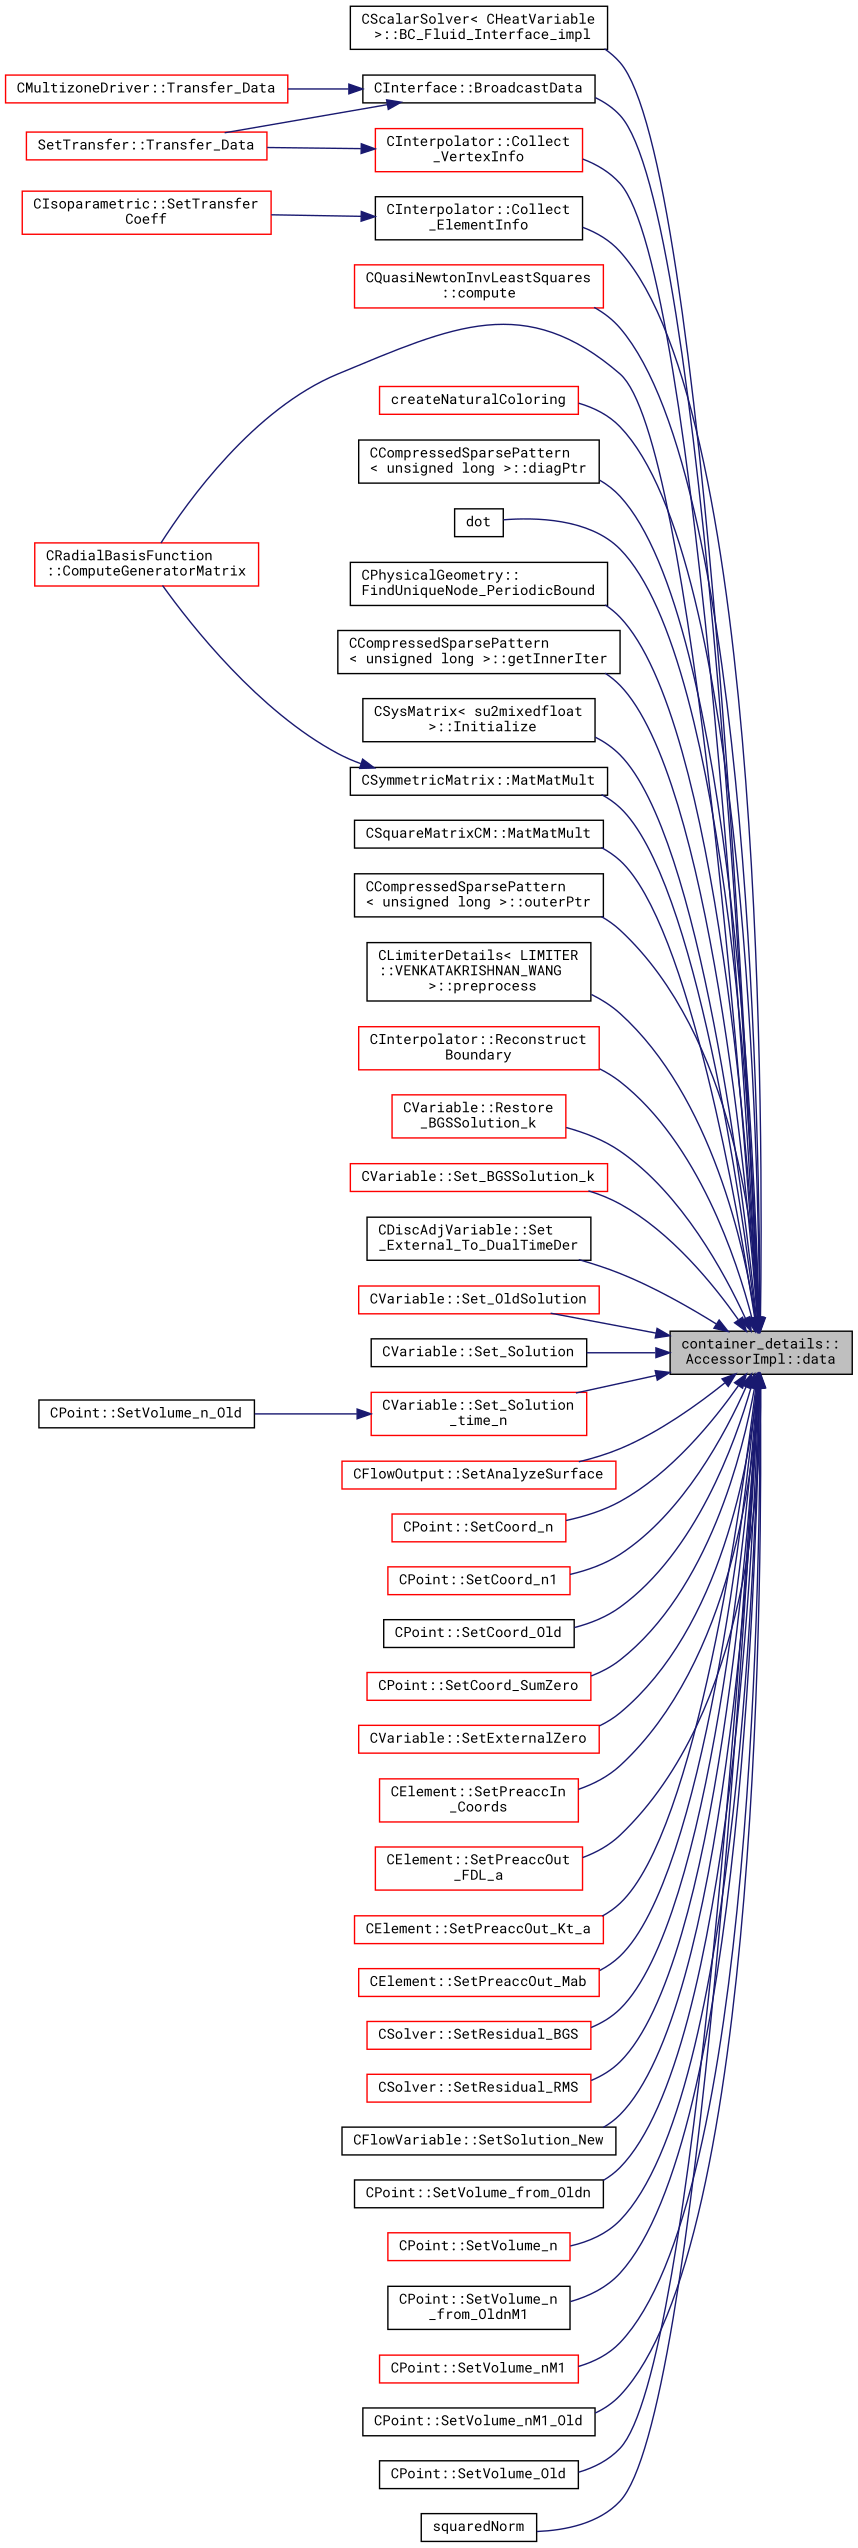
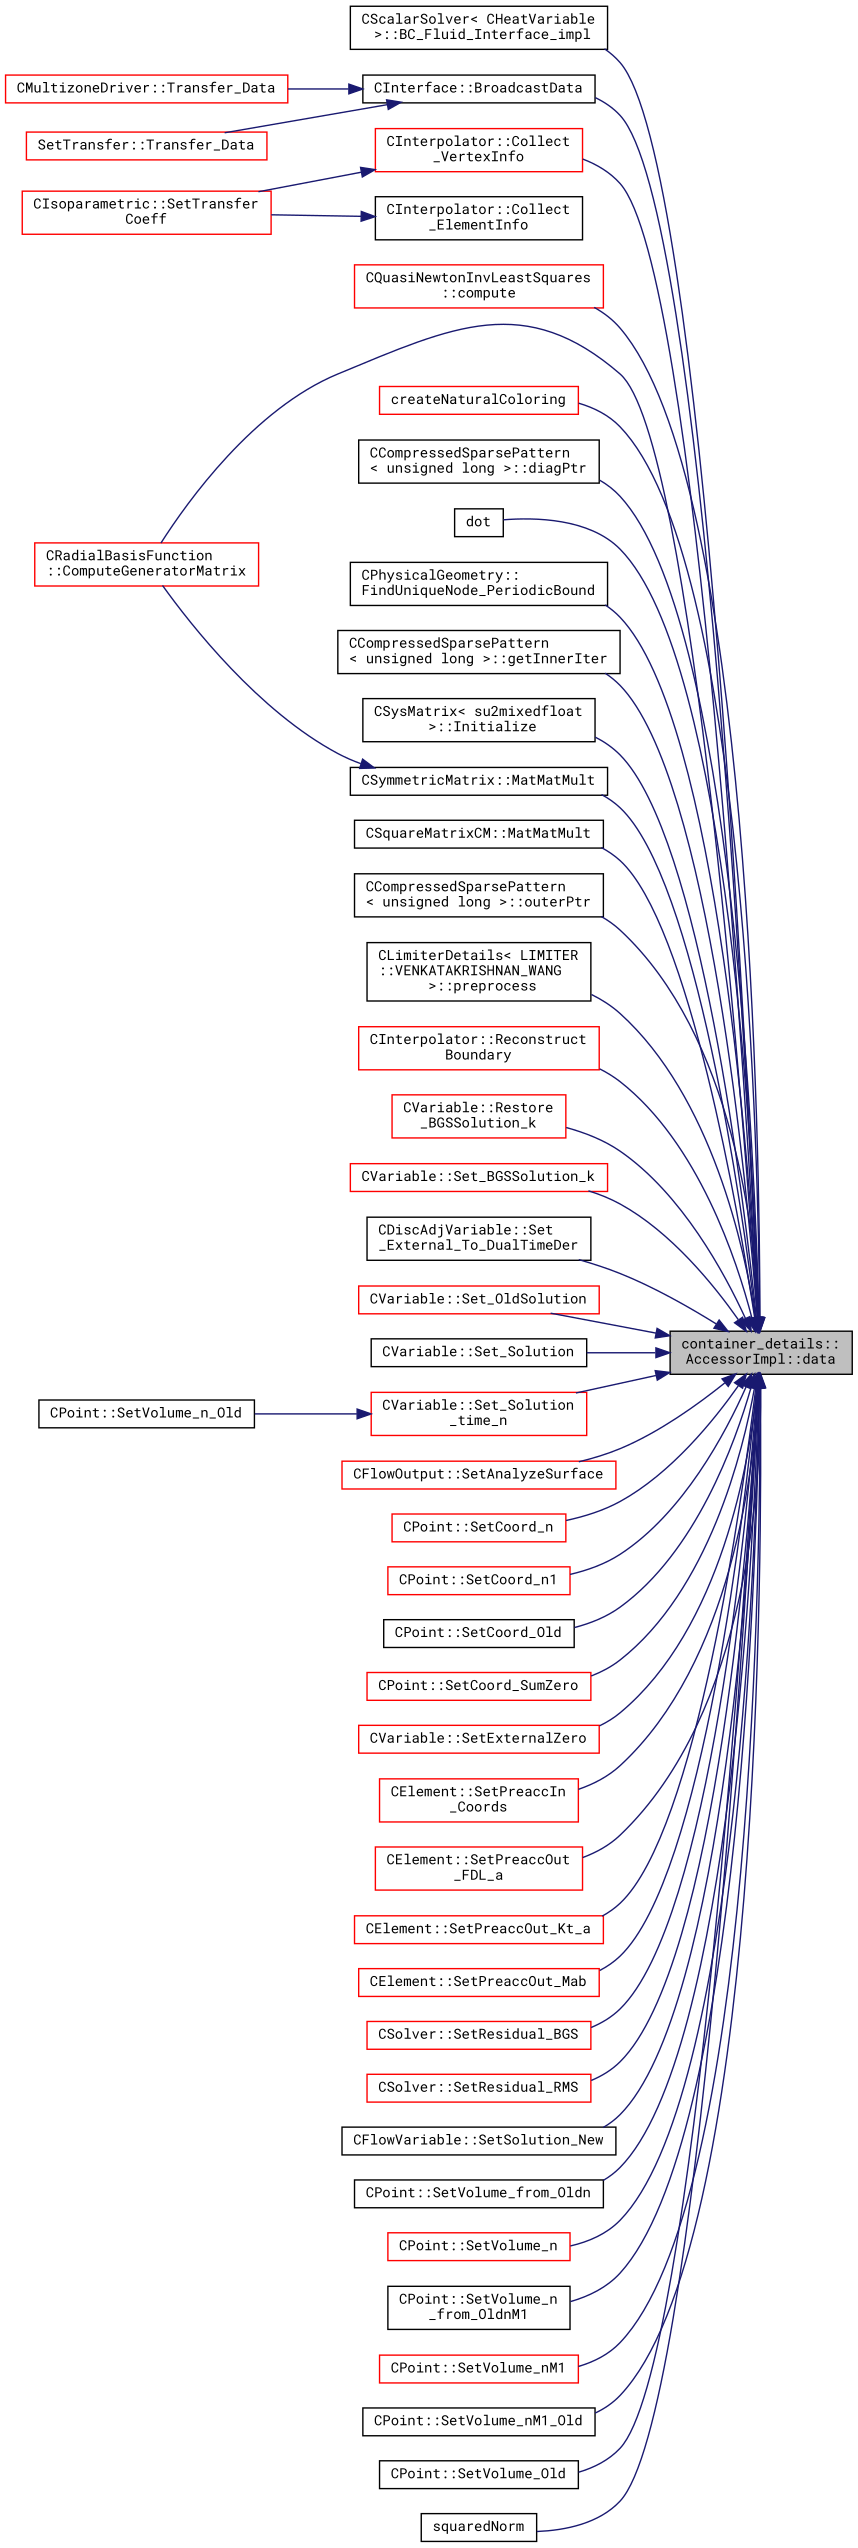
(314, 148) -> (310, 182)
(743, 752) -> none
